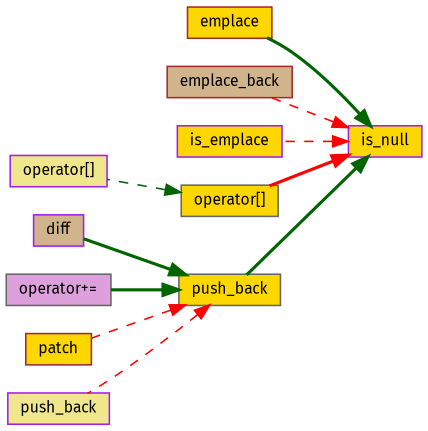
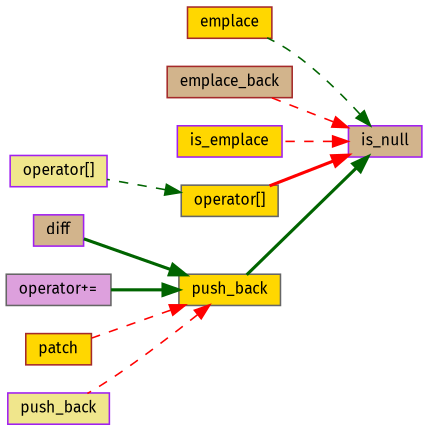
(317, 72) -> (317, 72)
(385, 141) -> (385, 141)
